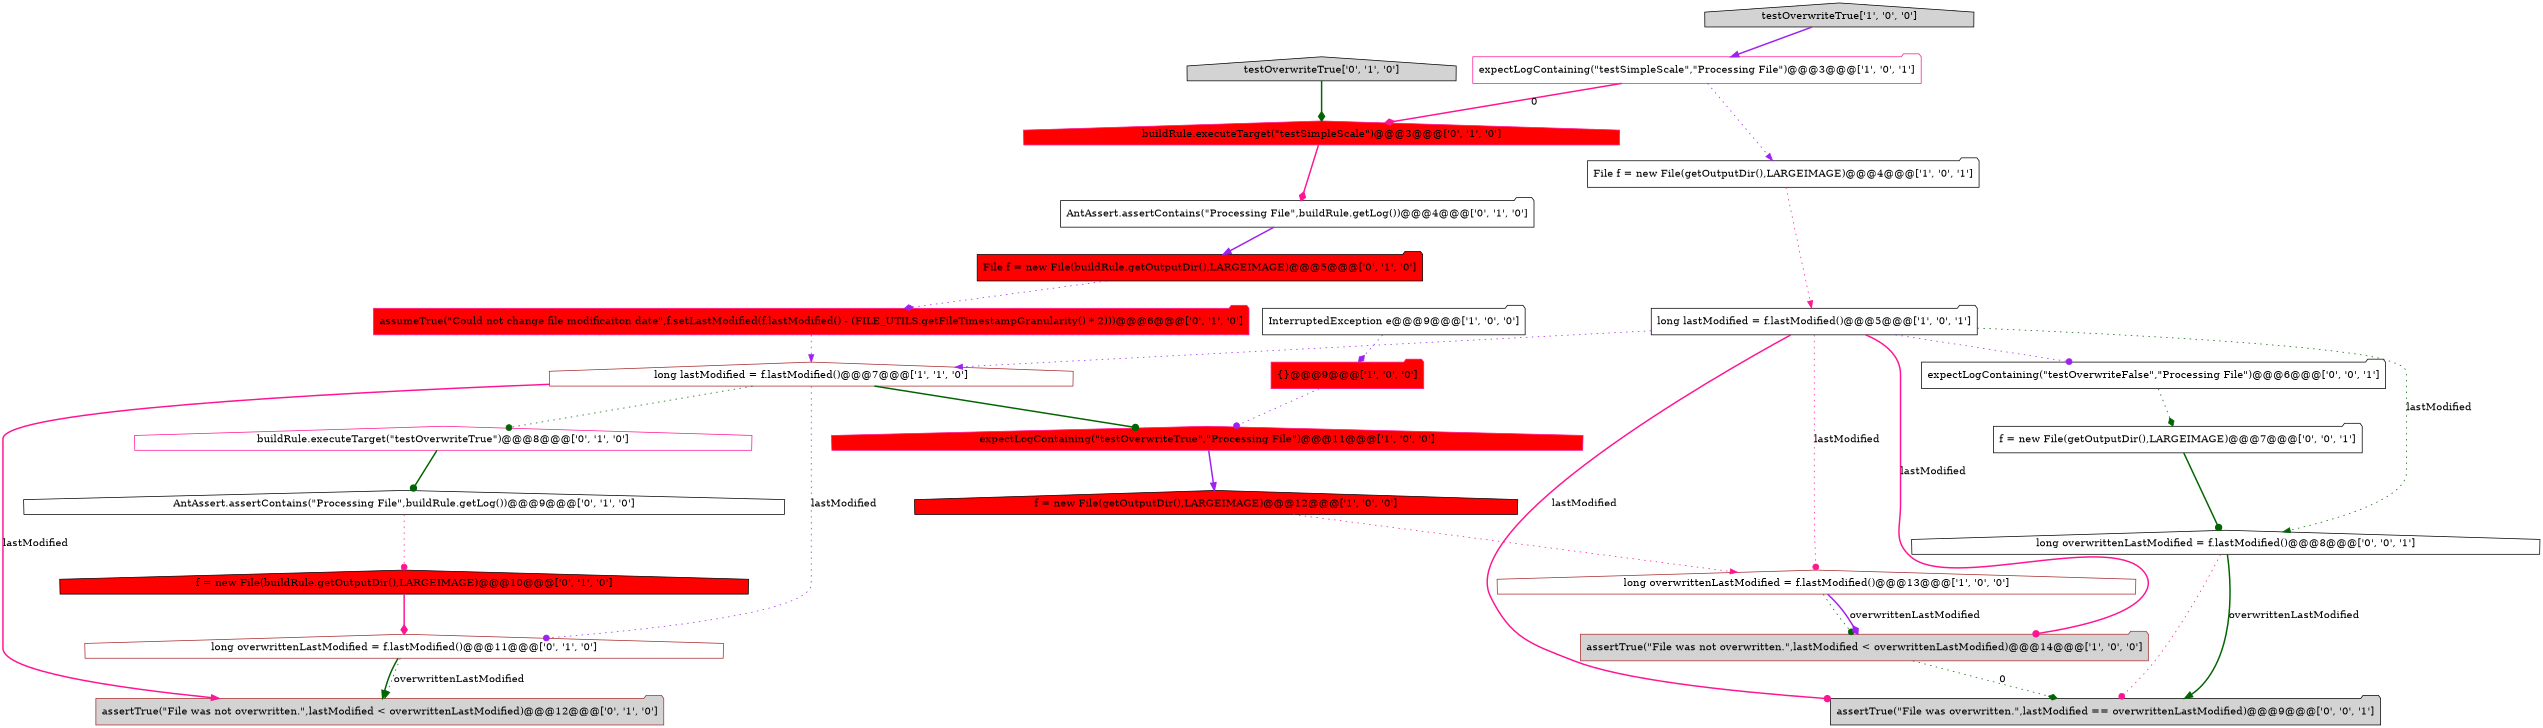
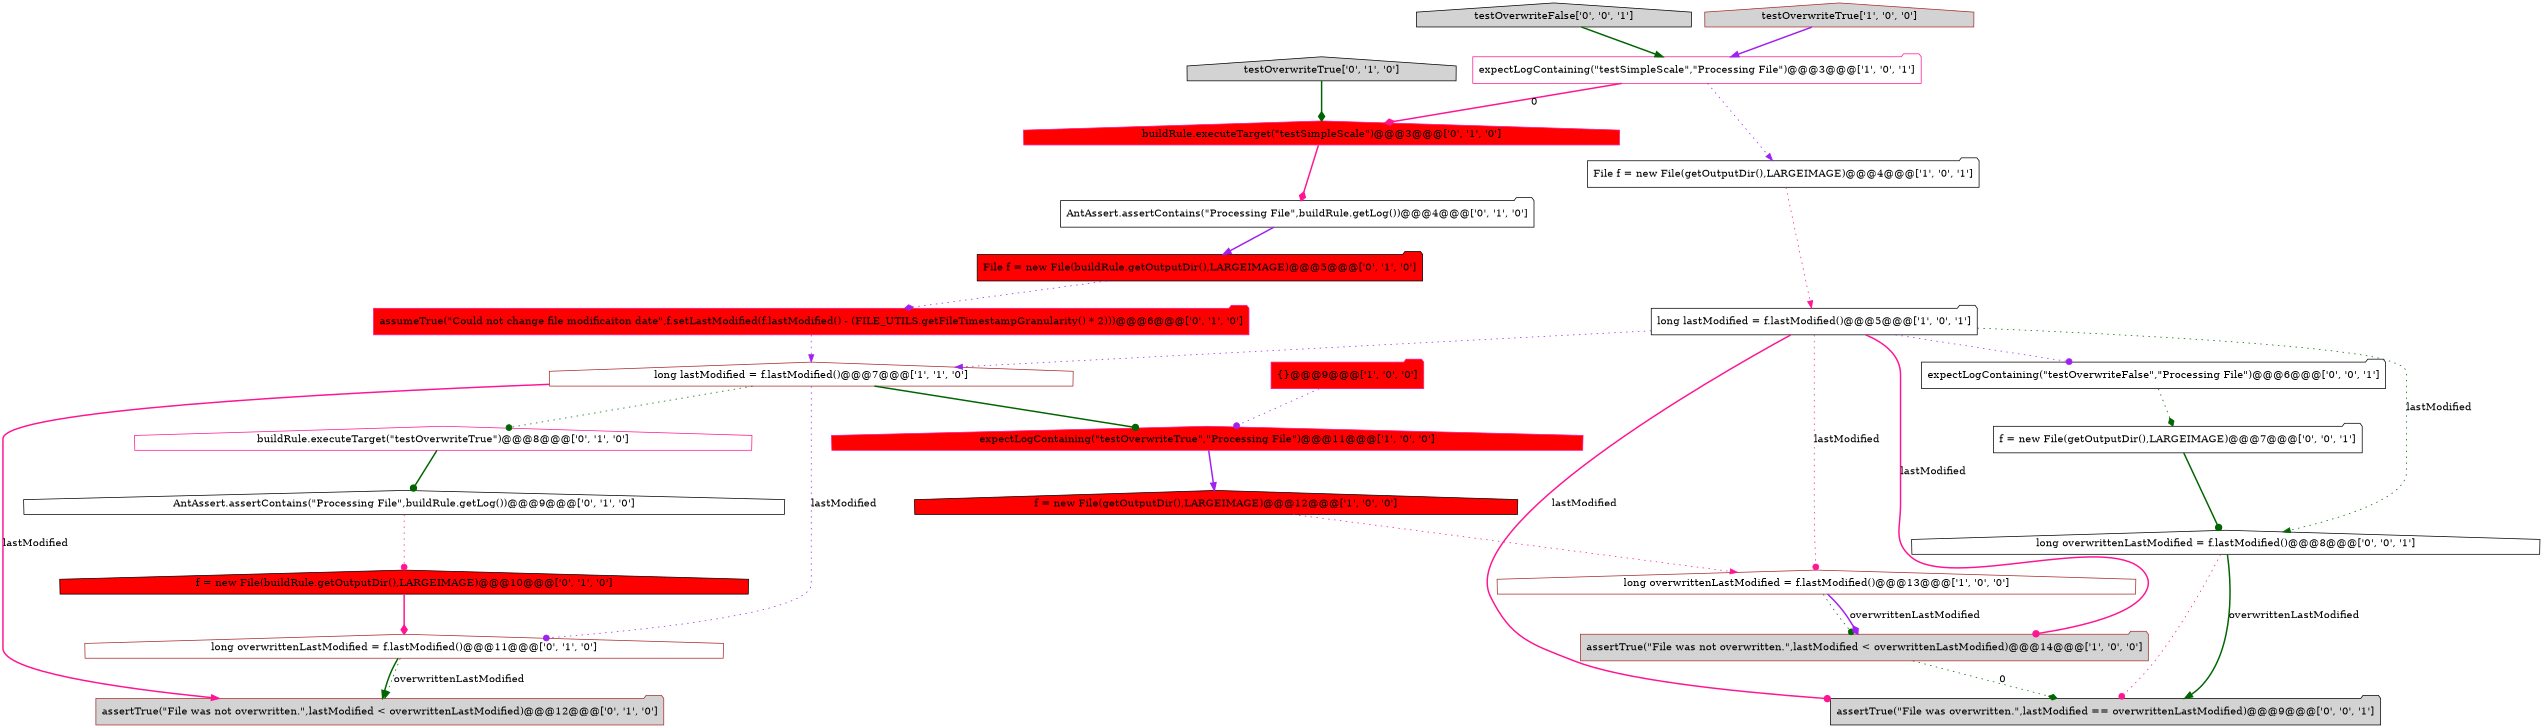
none -> (1554, 16)
(1839, 16) -> (1839, 16)
(1394, 322) -> none
